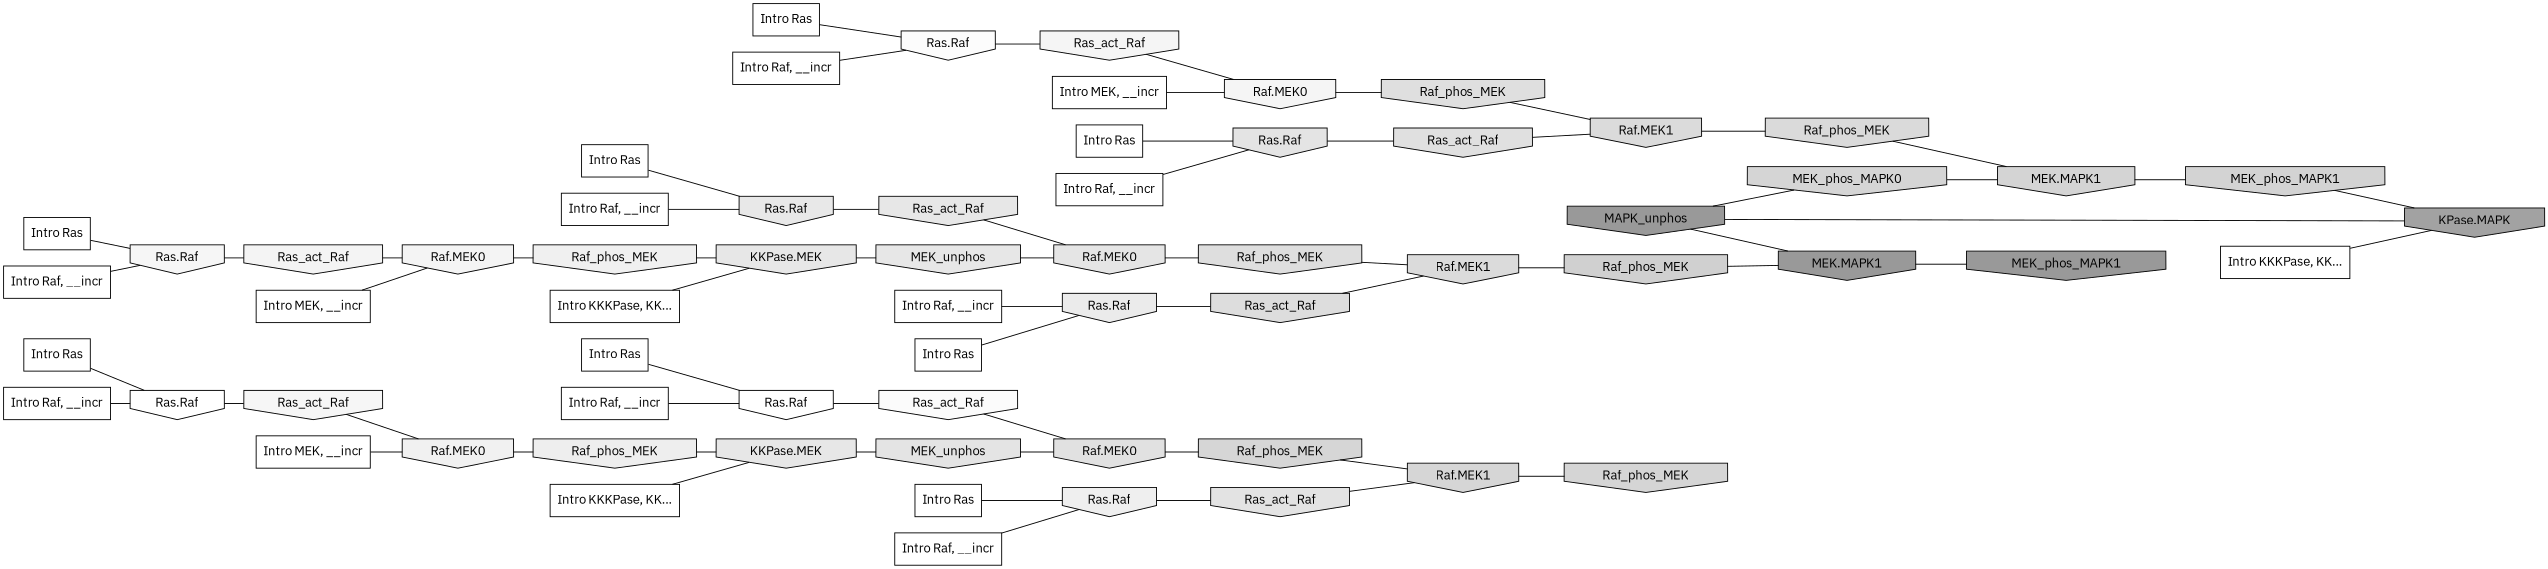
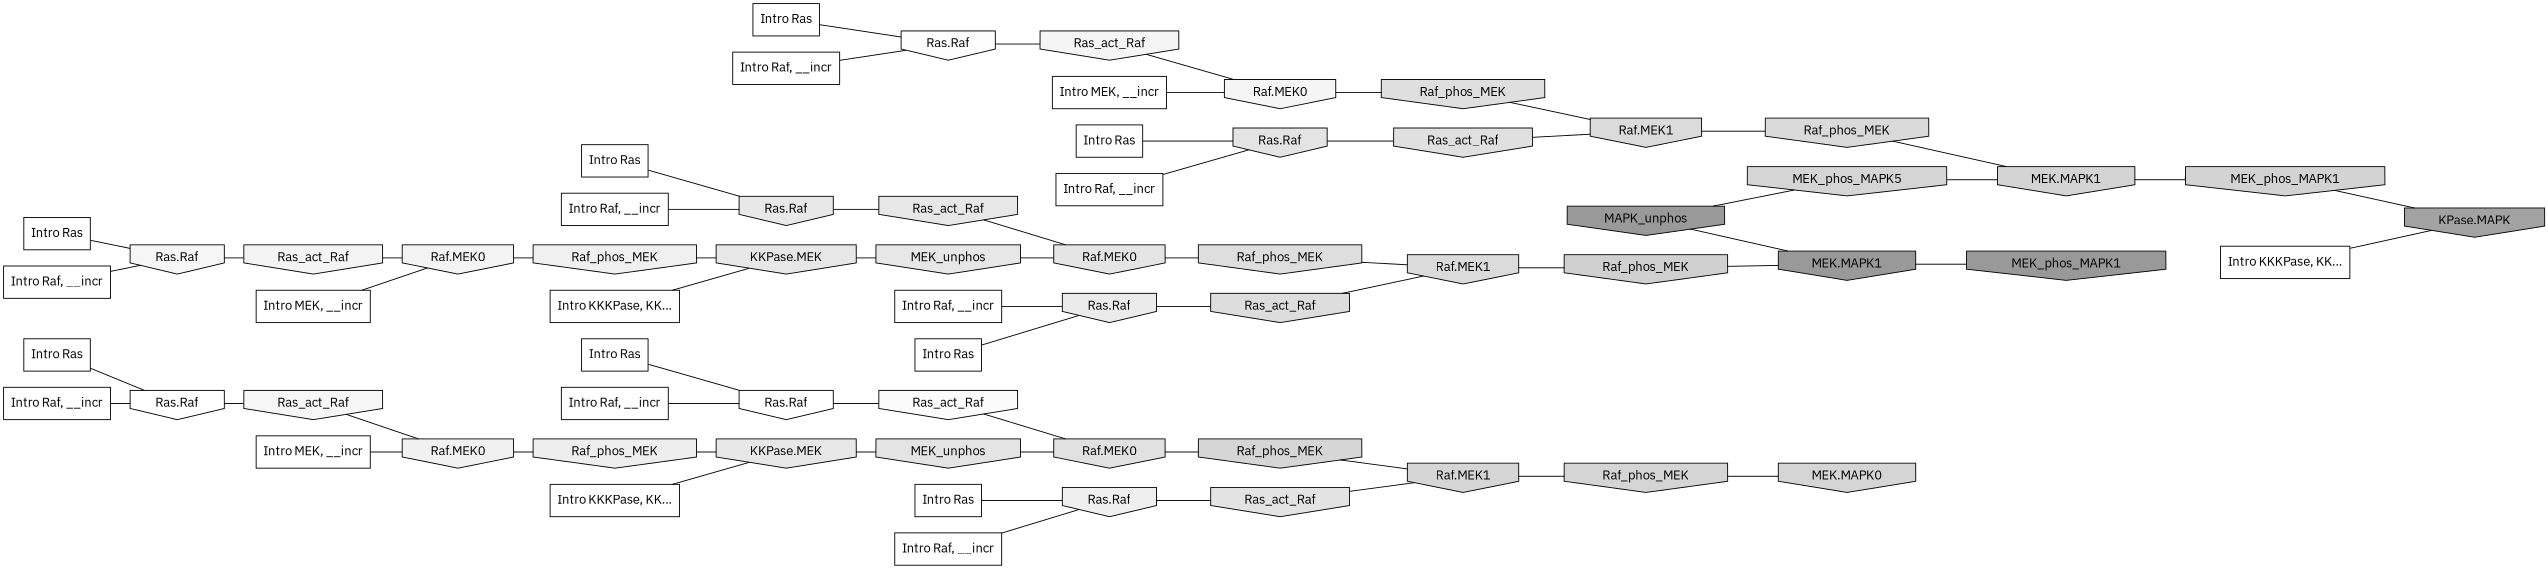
(1847, 180) -> (1847, 180)
(2065, 220) -> none
none -> (1847, 476)
